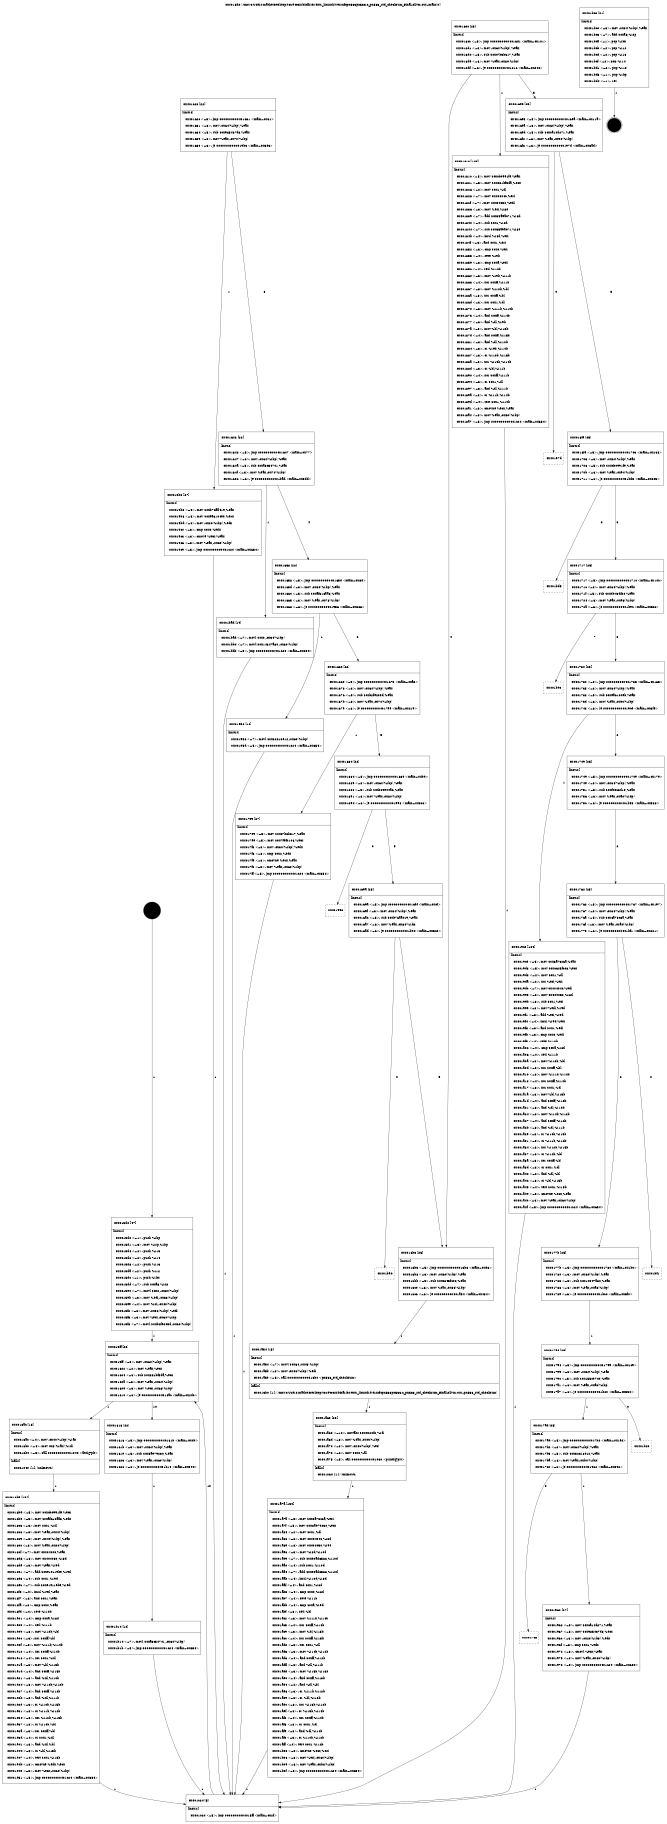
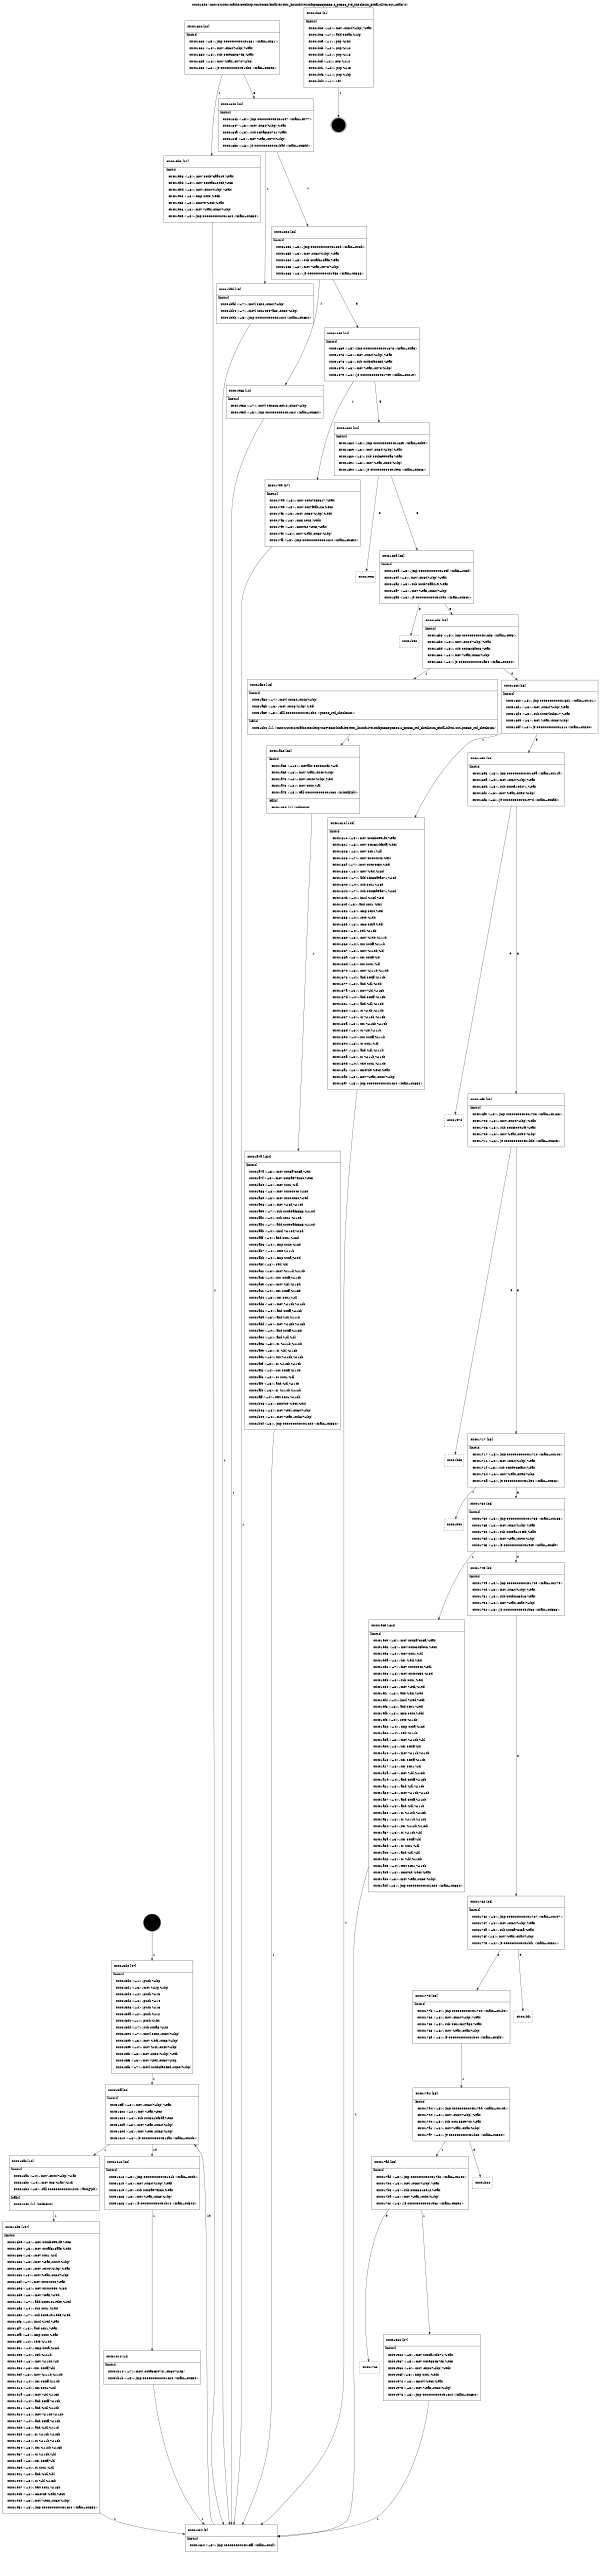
(308, 523) -> (308, 189)
(449, 657) -> (509, 673)
